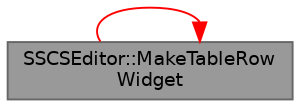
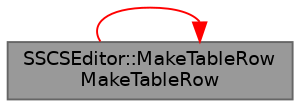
(150, 71) -> (150, 71)
